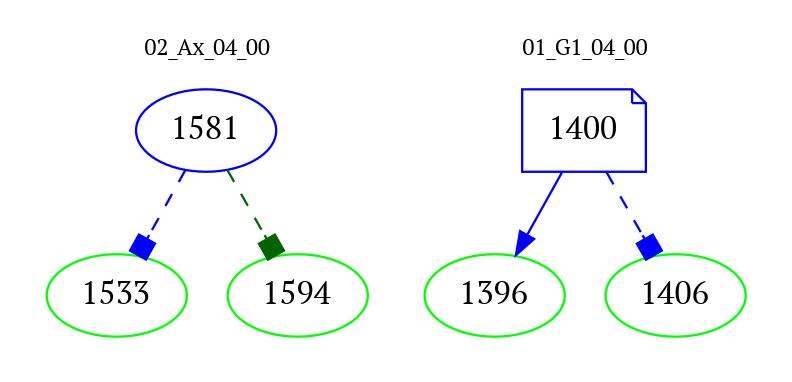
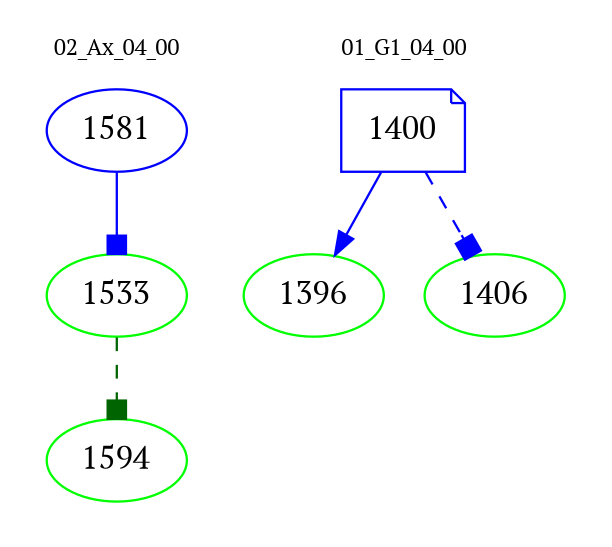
(167, 202) -> (117, 202)
(246, 202) -> (117, 367)
